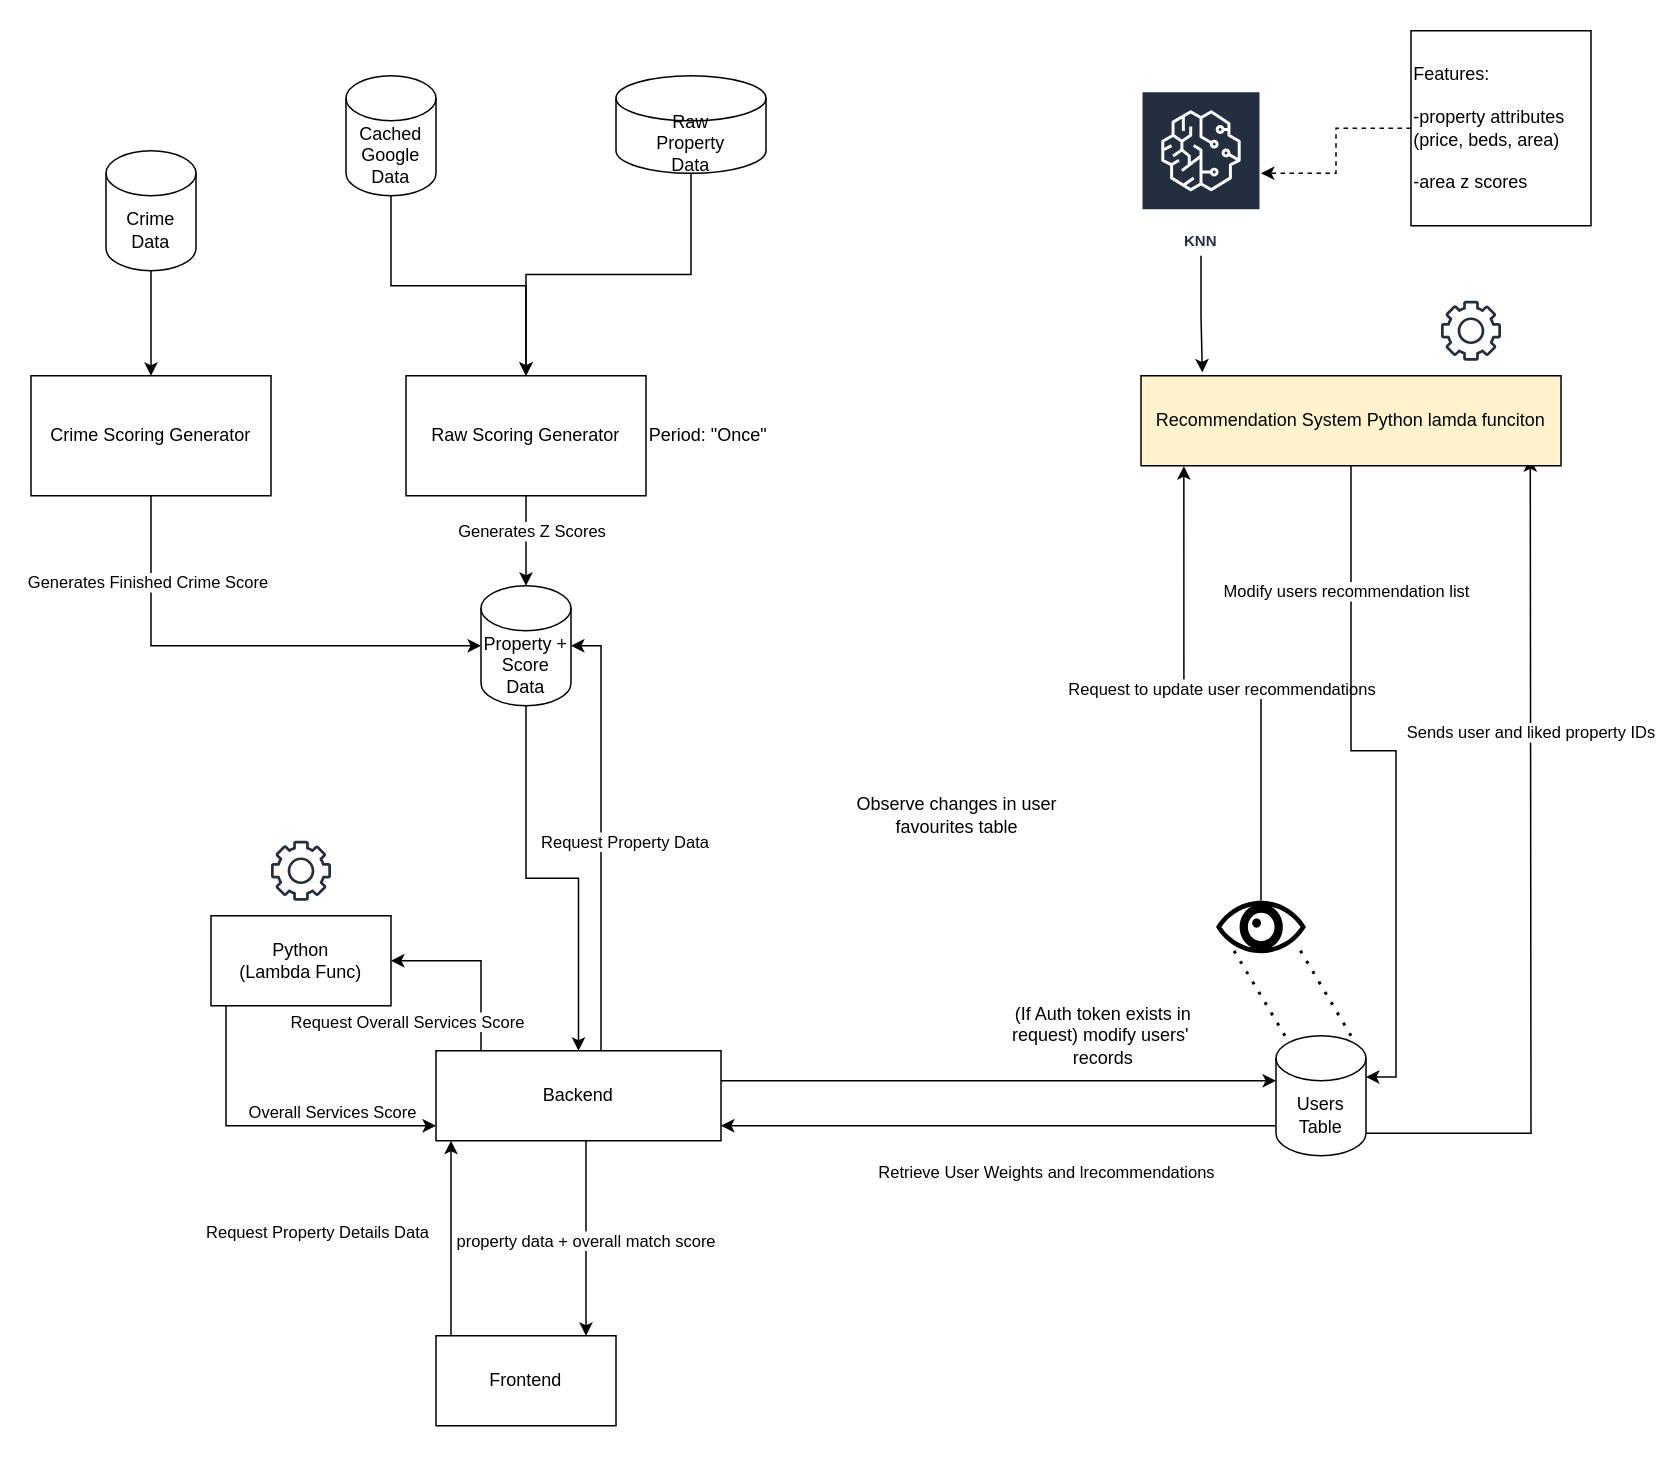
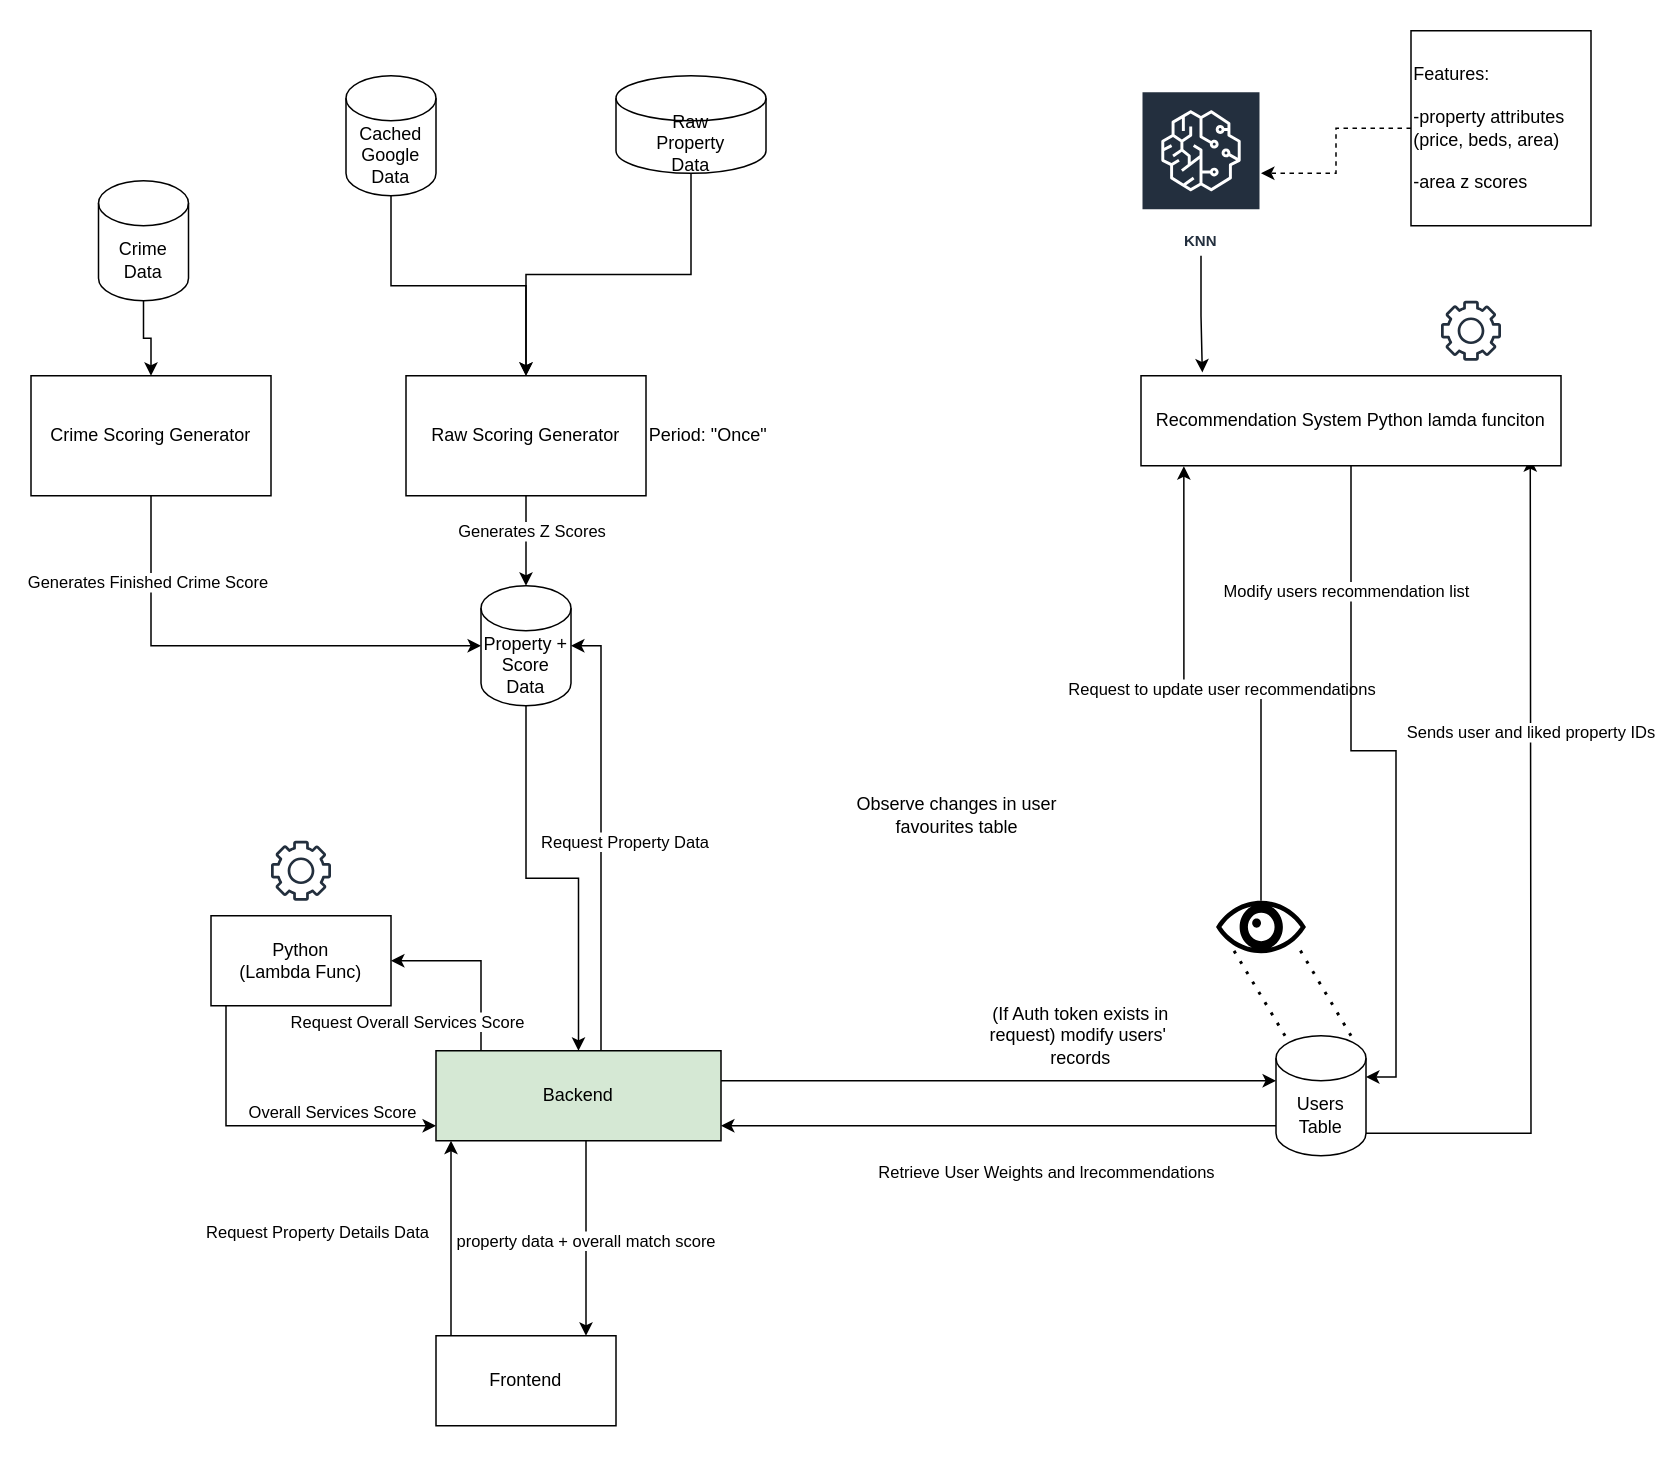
(151, 211) -> (143, 241)
(1351, 421) -> (1351, 421)
(1103, 1036) -> (1081, 1036)
(578, 1096) -> (578, 1096)
